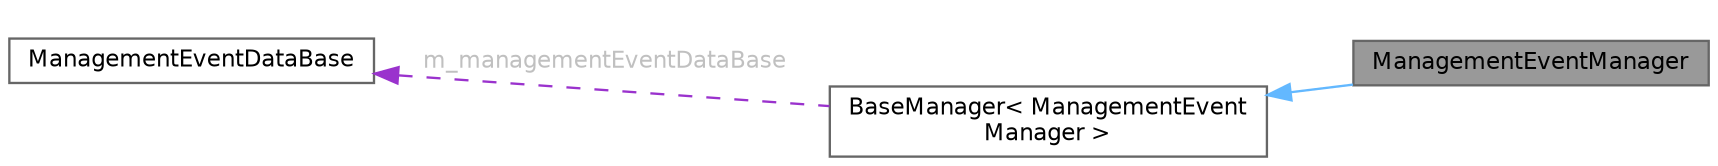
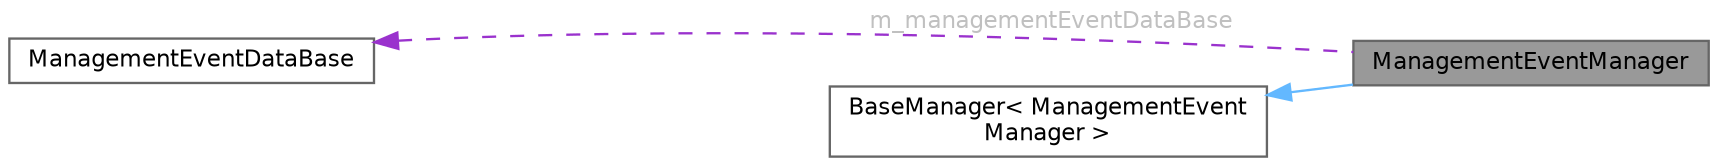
(614, 91) -> (876, 35)
